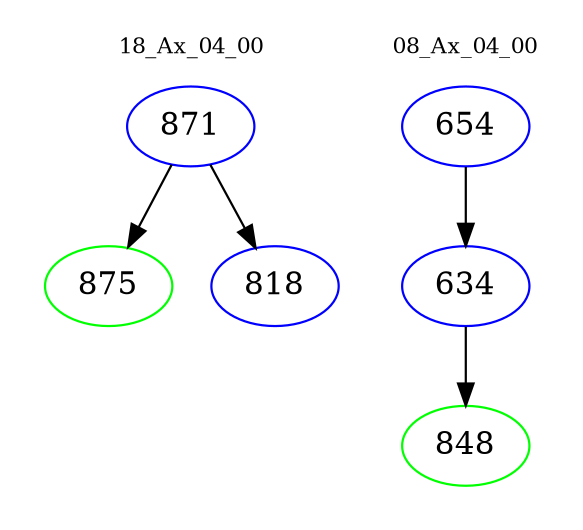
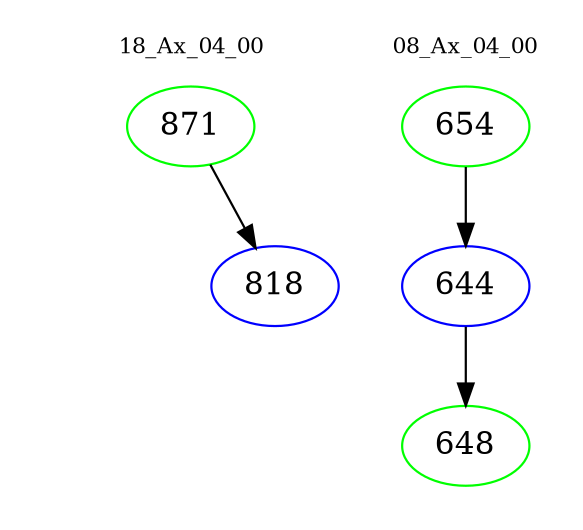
(191, 126) -> (191, 126)
(466, 126) -> (466, 126)
(109, 286) -> none
(466, 286) -> (466, 286)
(466, 446) -> (466, 446)
